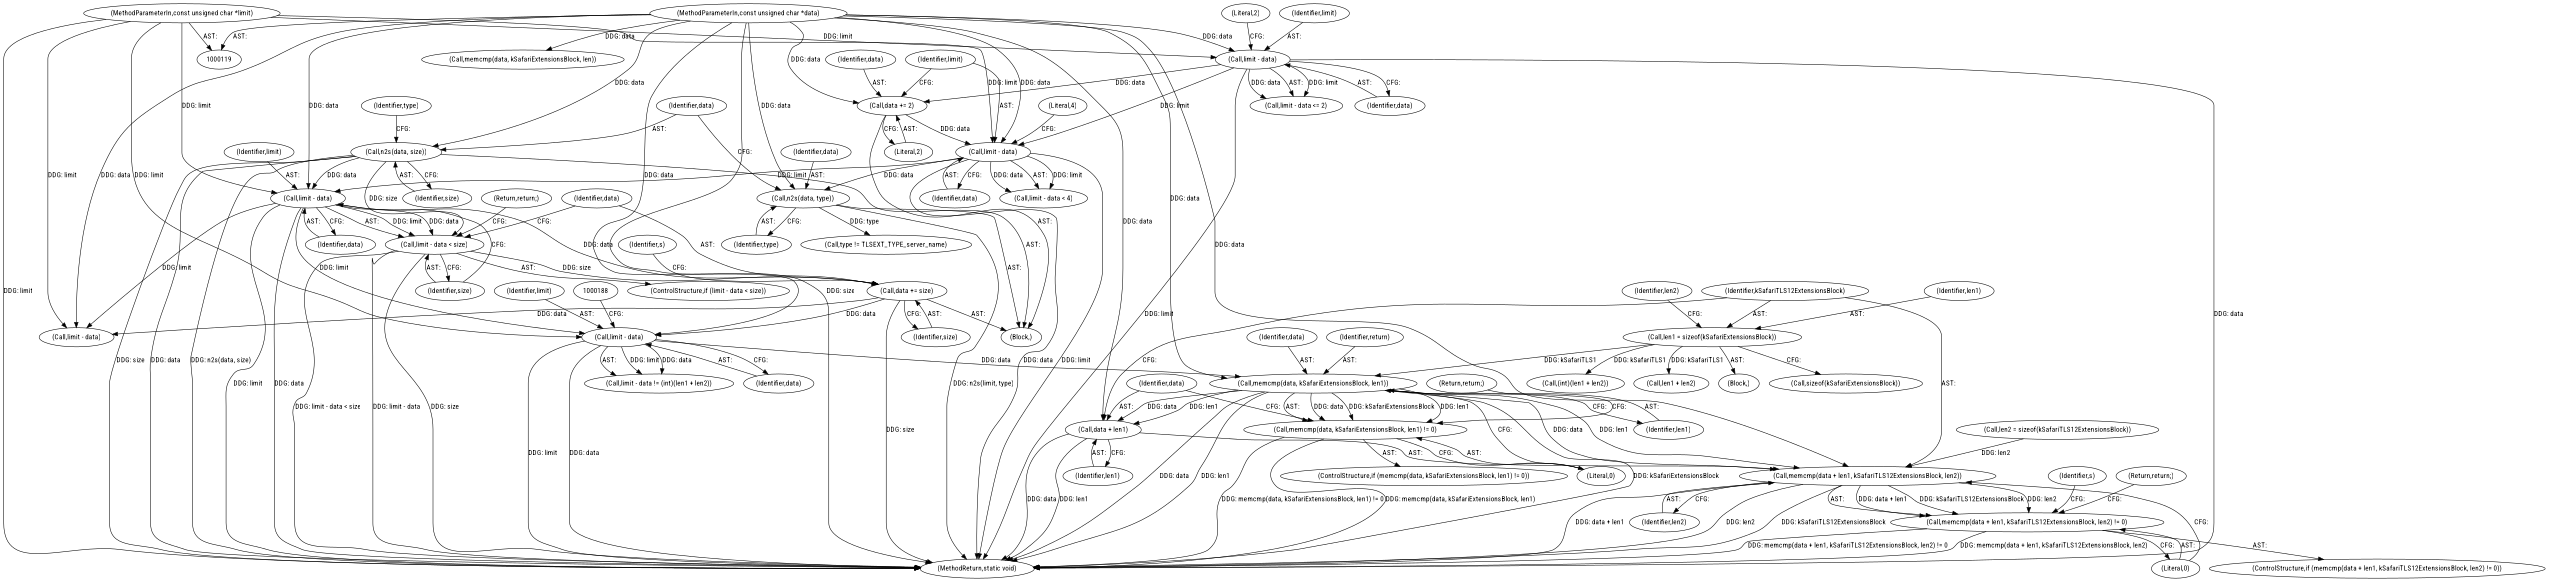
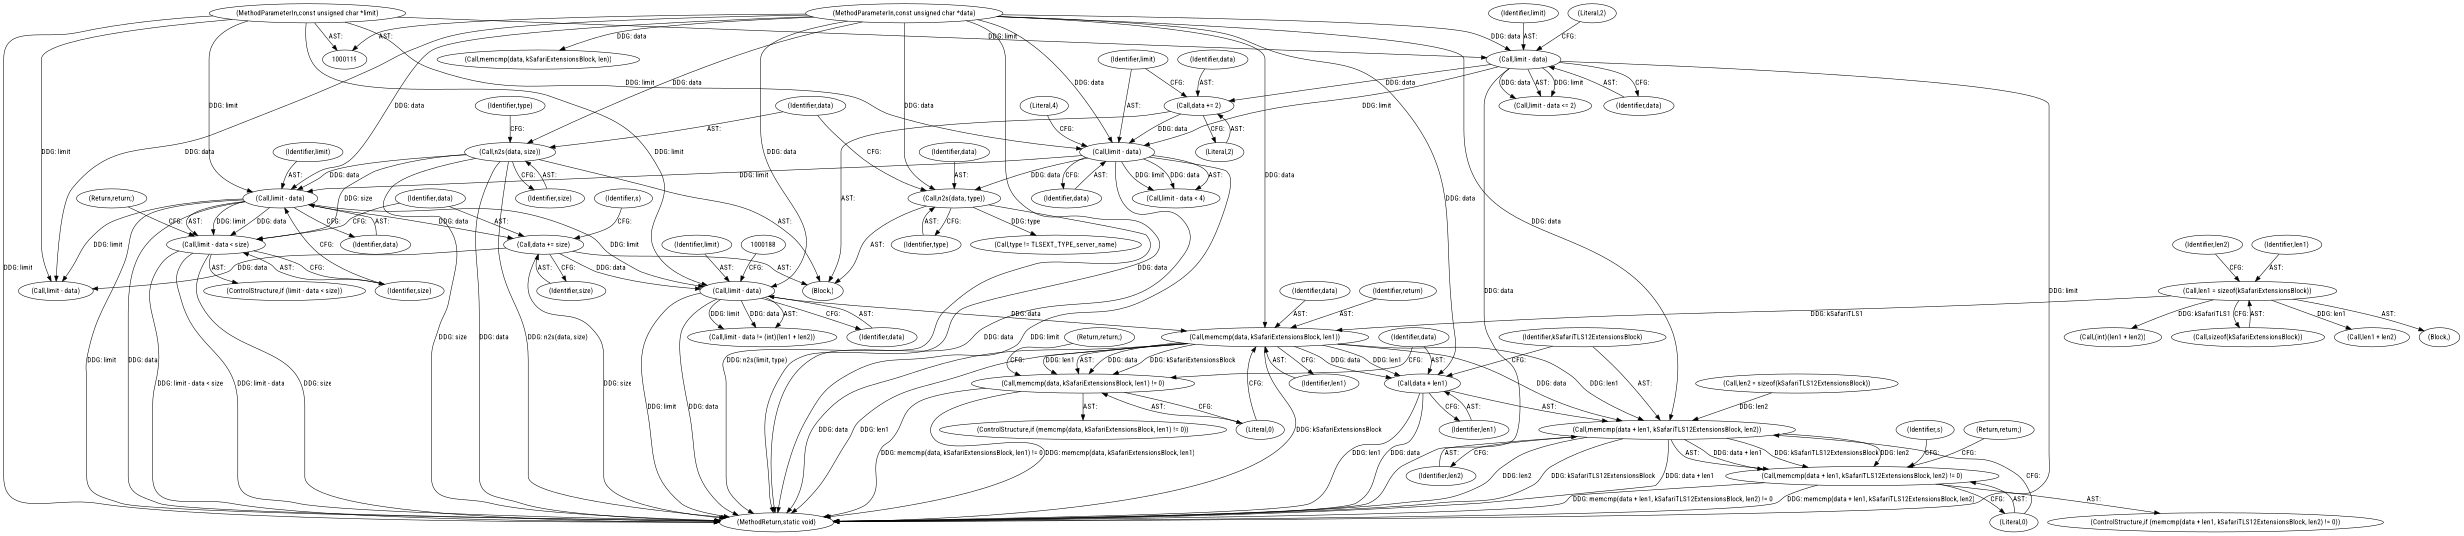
(795, 74) -> none
(670, 281) -> none
(841, 291) -> (1153, 268)
(1751, 313) -> (2250, 317)
(1698, 360) -> (2332, 314)
